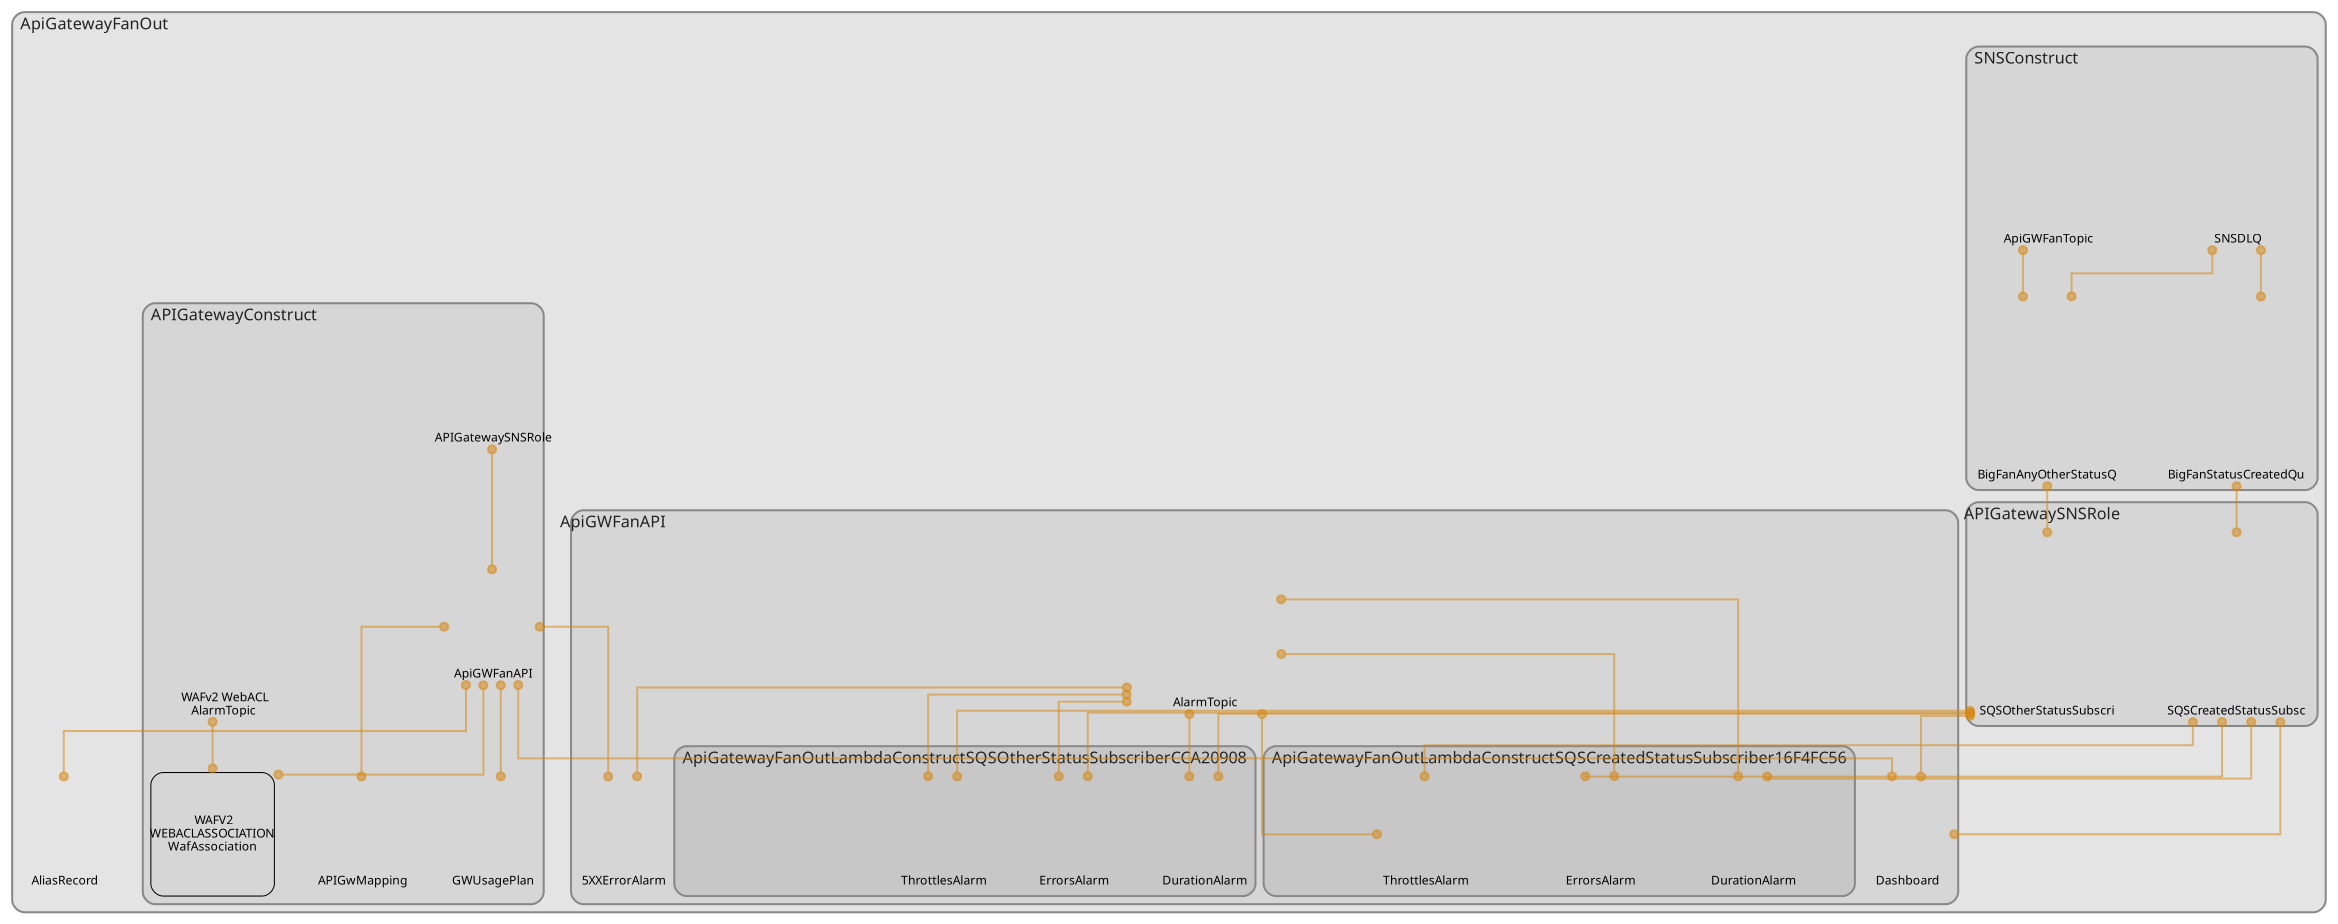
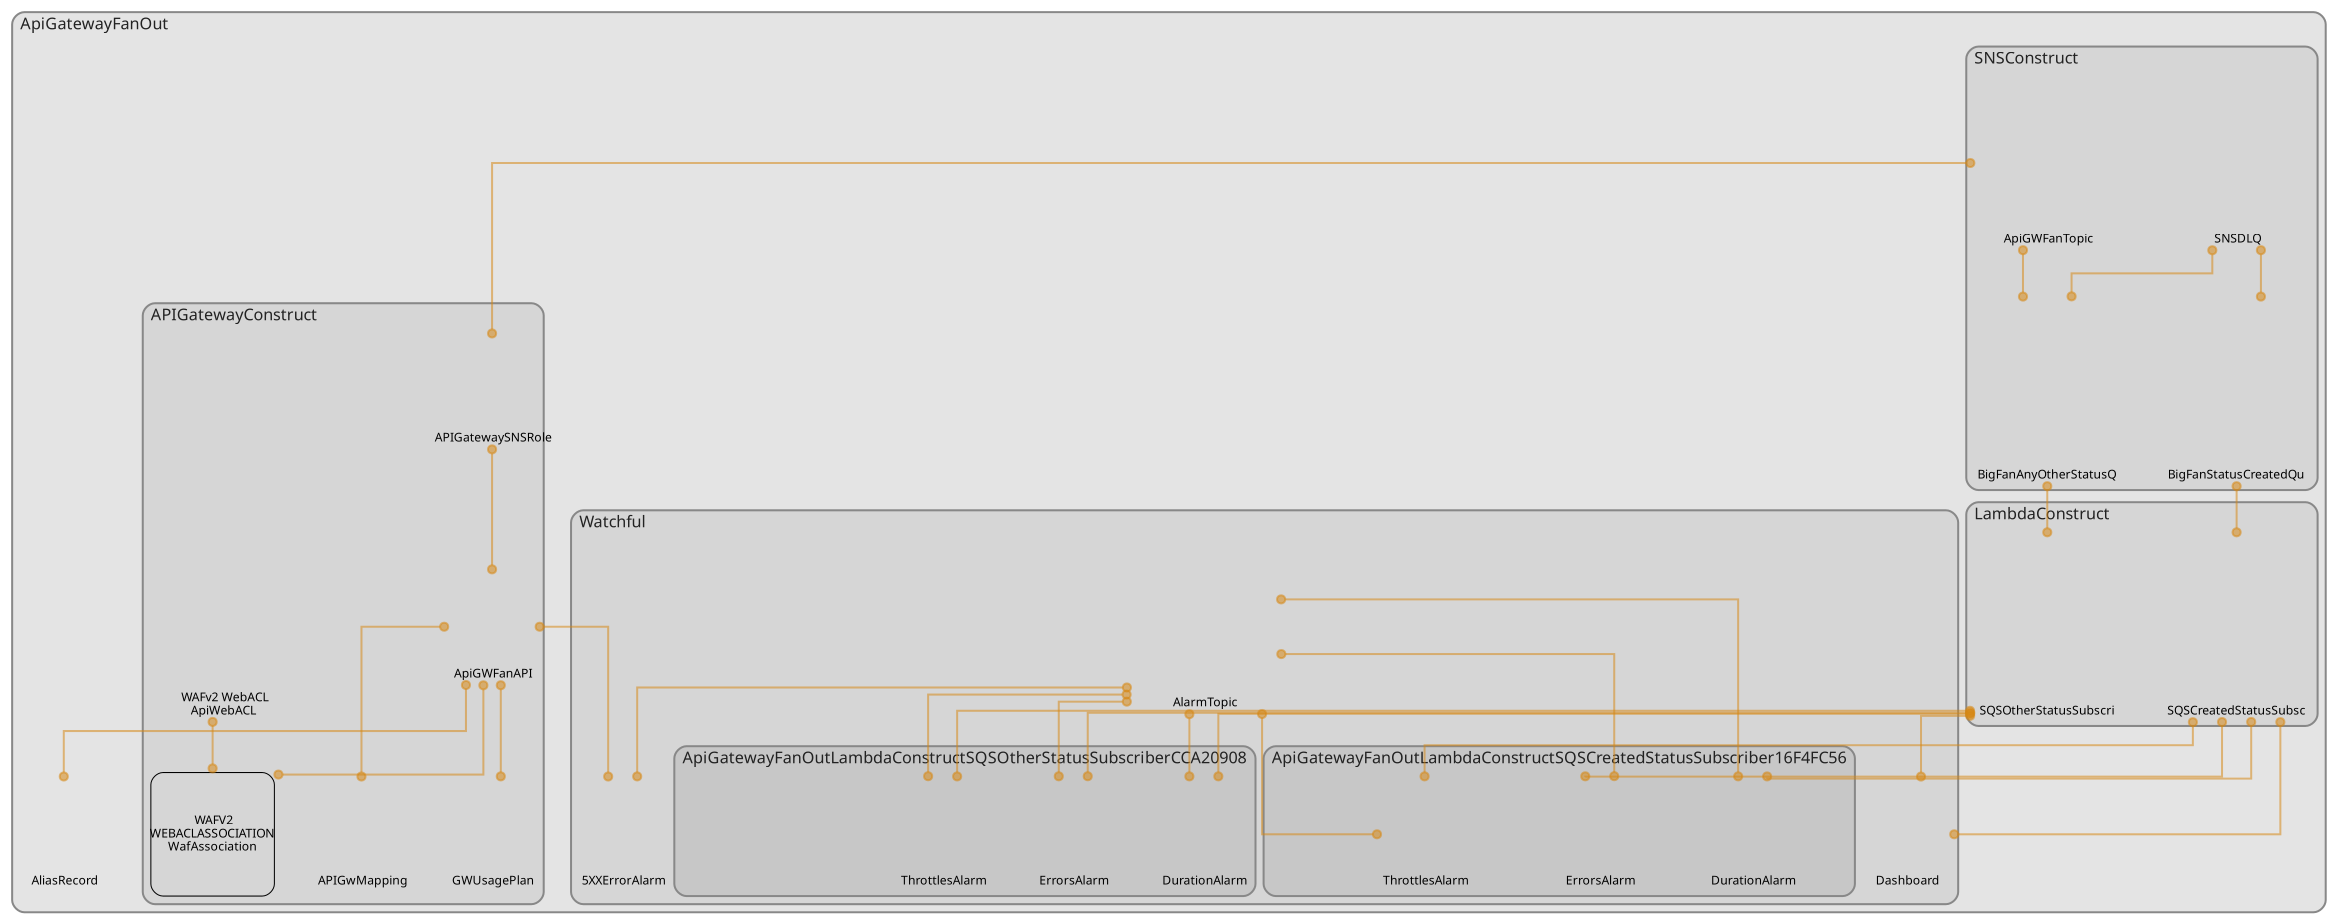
none -> (1146, 163)
(2042, 515) -> (2042, 515)
(613, 523) -> (613, 523)
(224, 627) -> (224, 627)
(1177, 758) -> none
